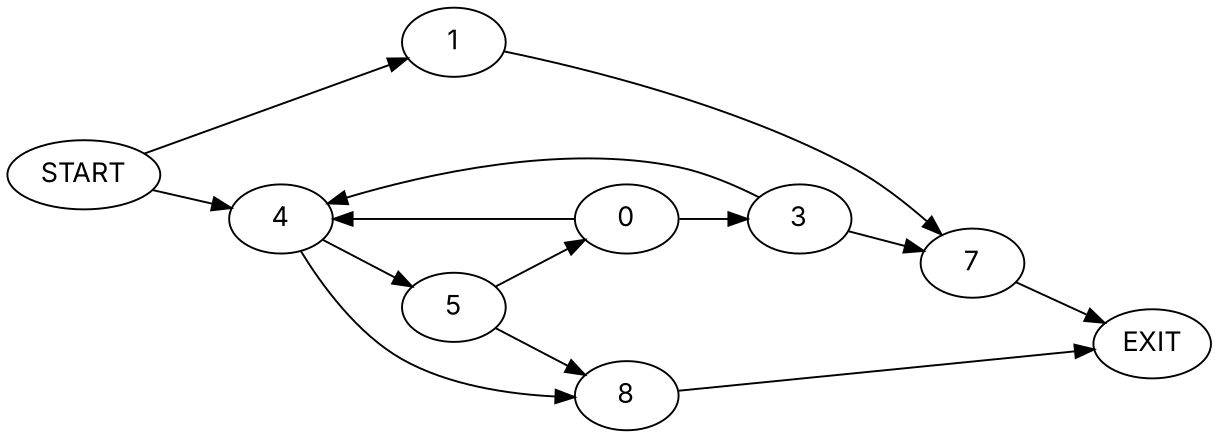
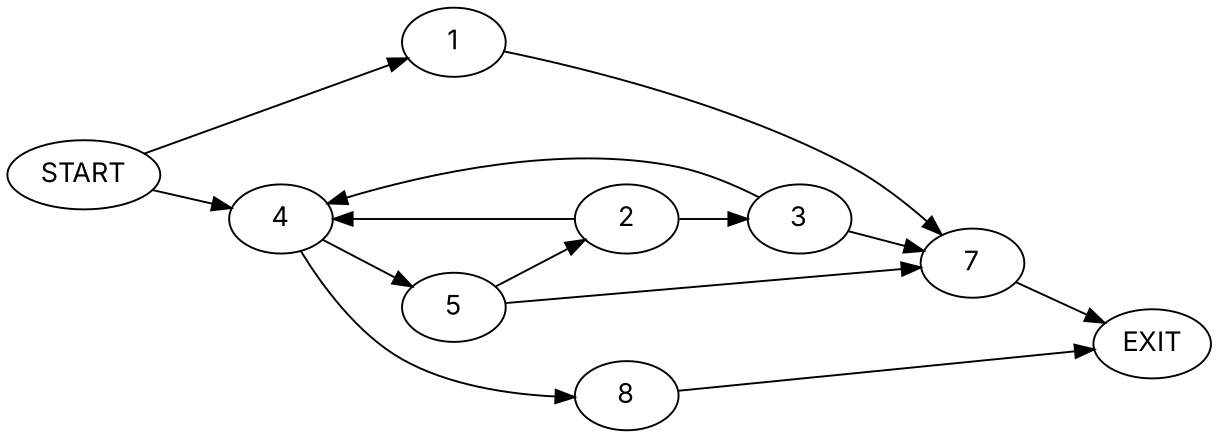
(627, 219) -> (627, 219)
(532, 347) -> (704, 286)
